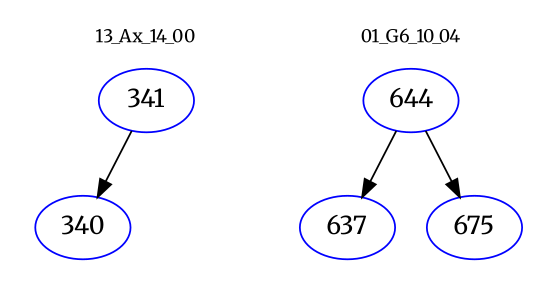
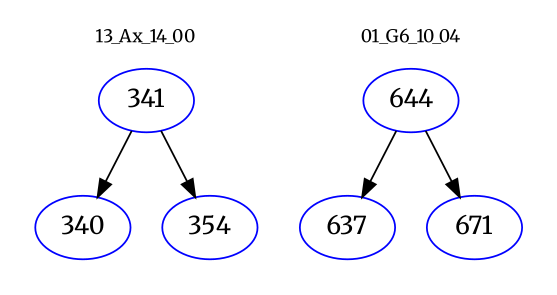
none -> (210, 228)
(474, 228) -> (474, 228)
